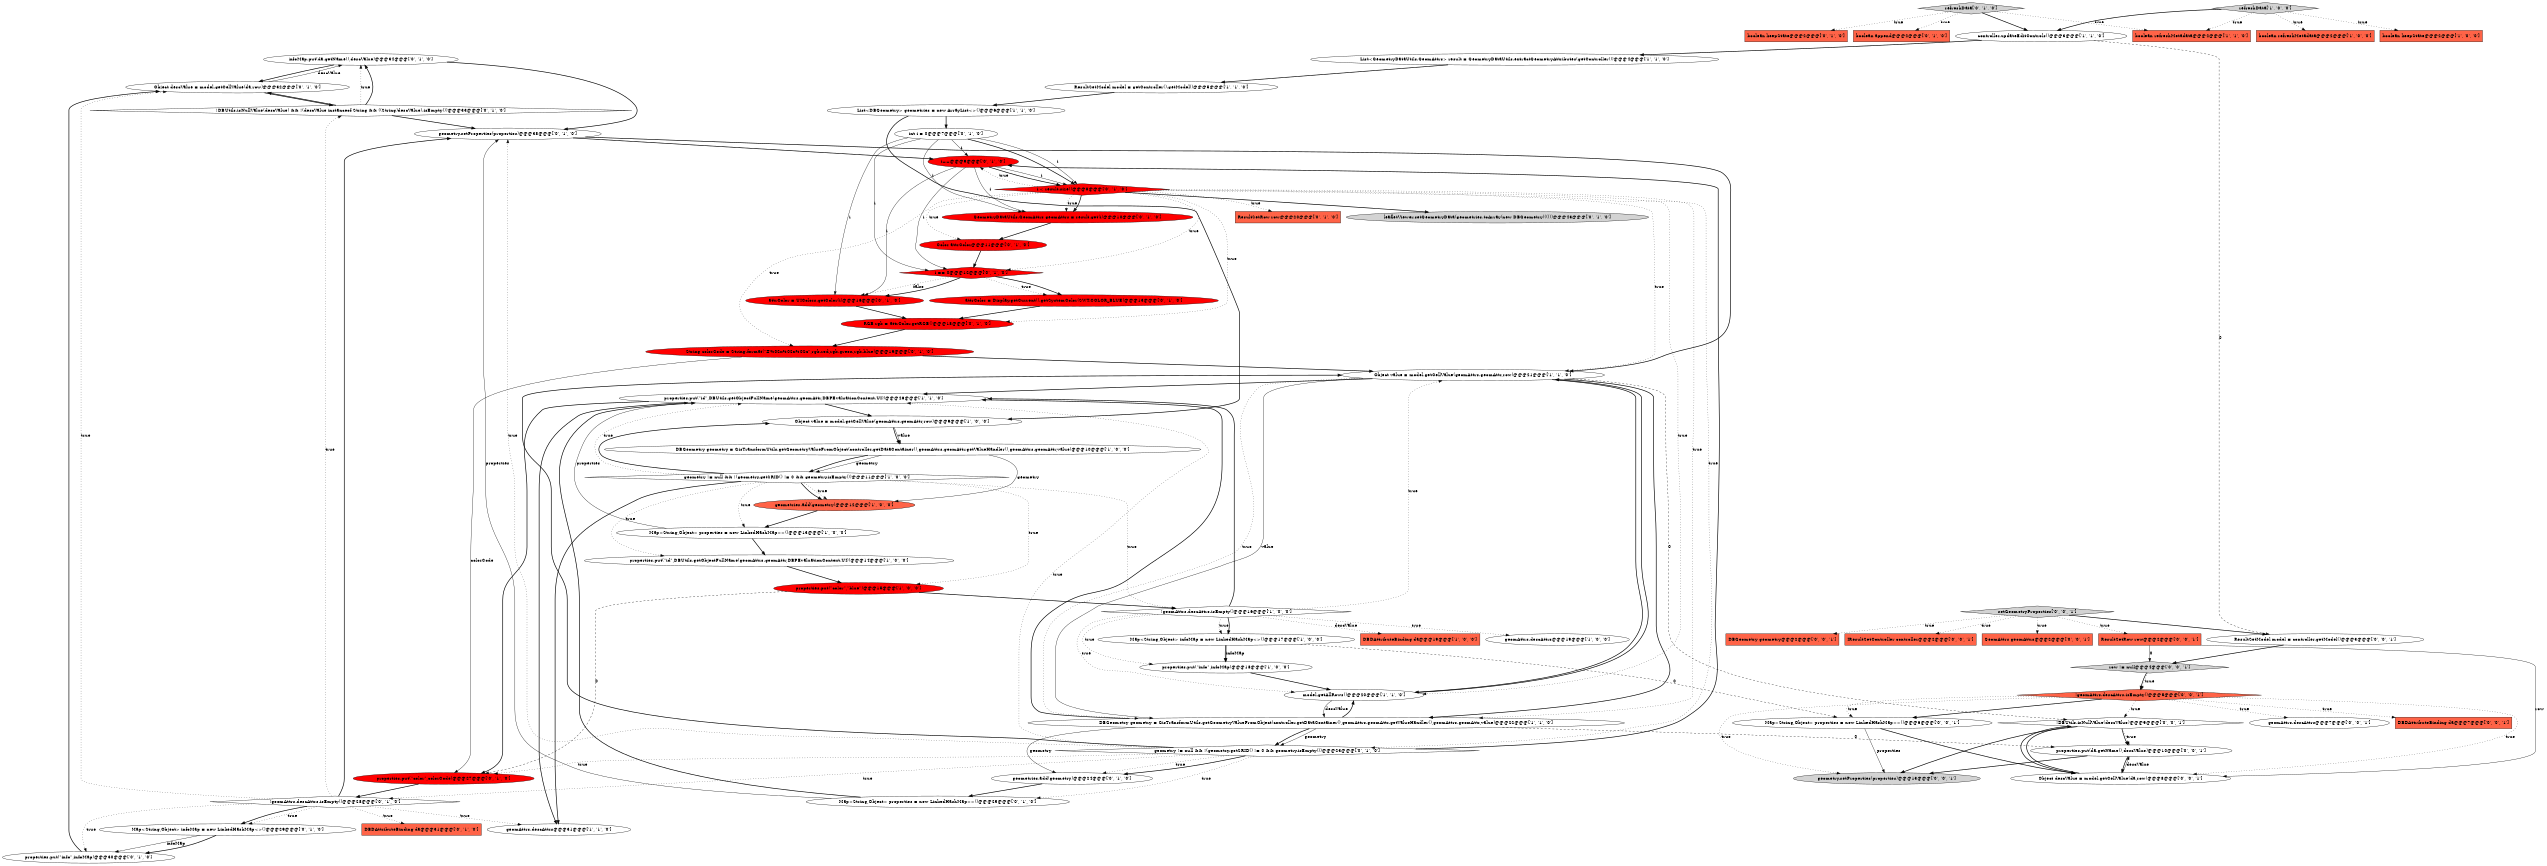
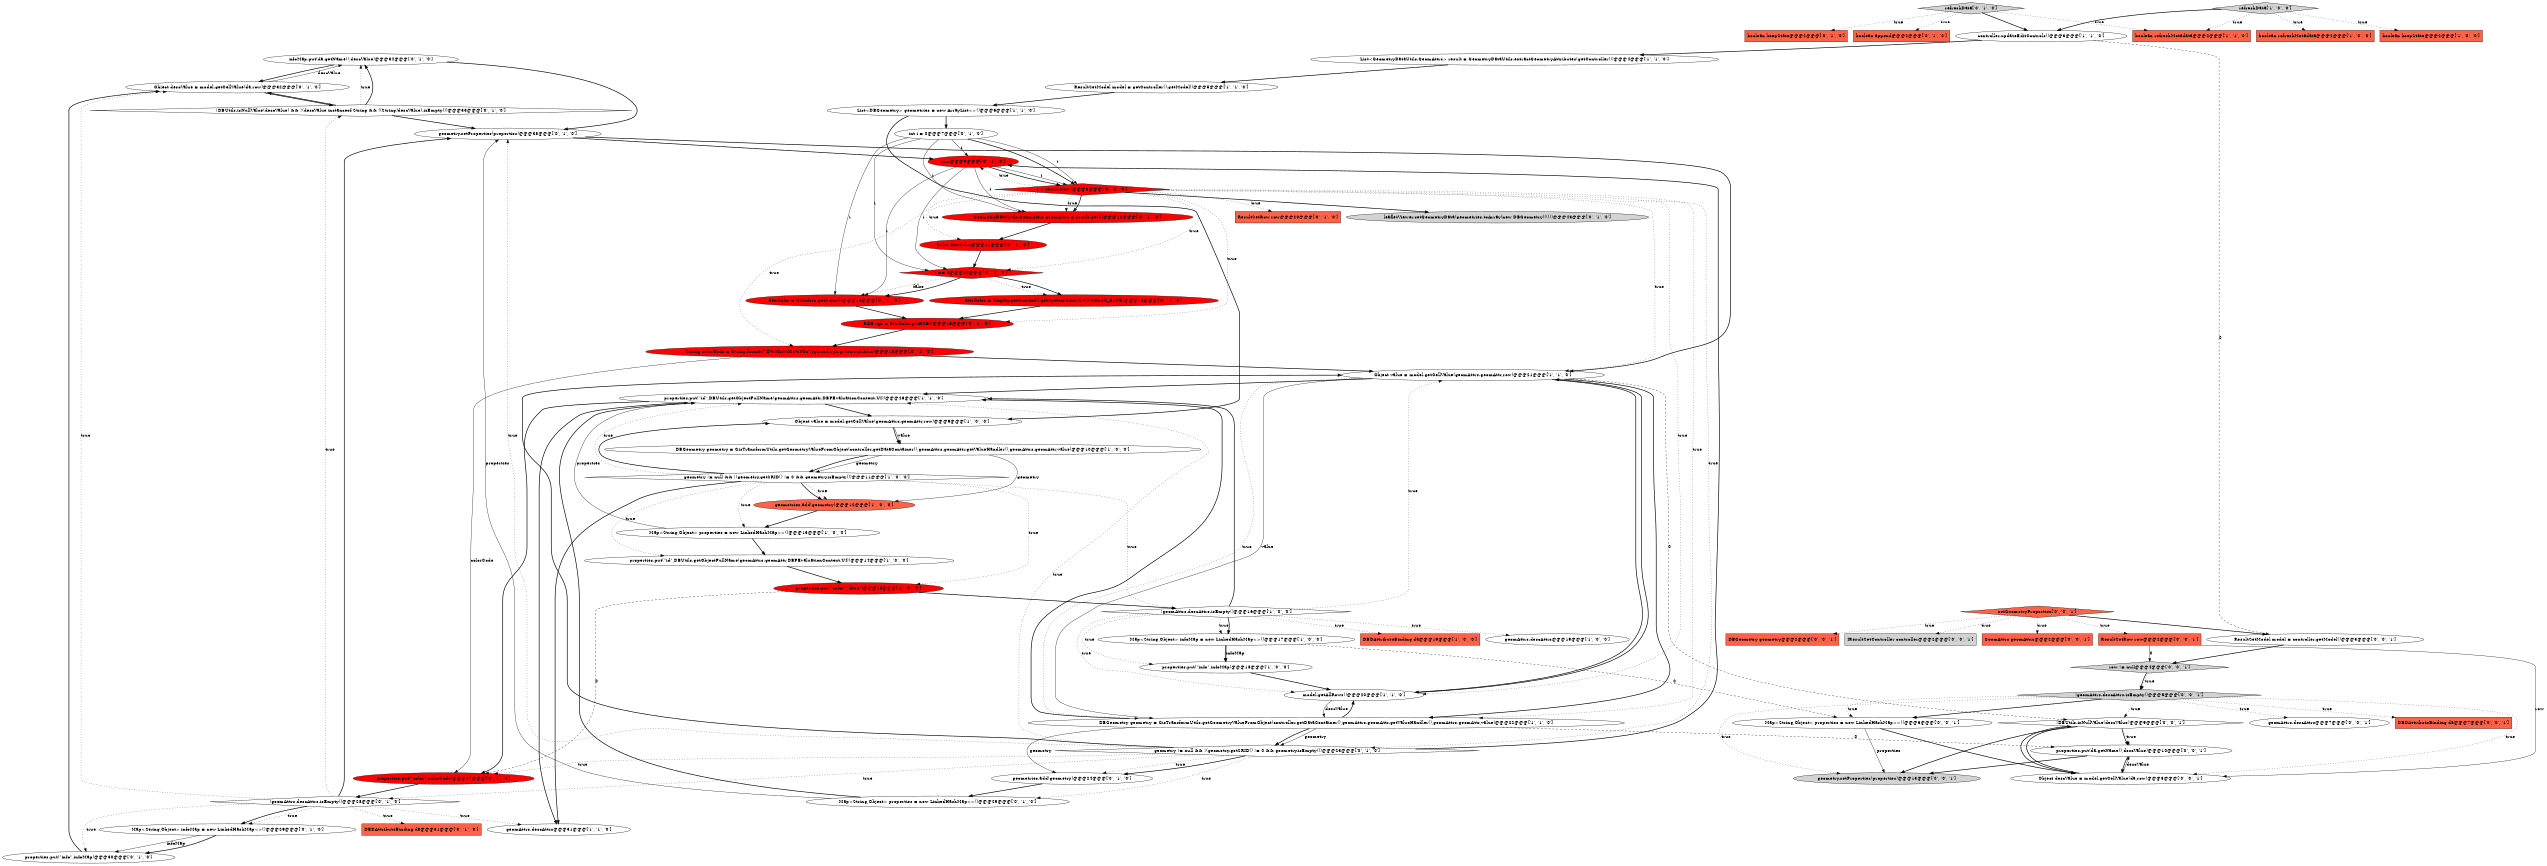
(2037, 612) -> (2037, 612)
(1346, 626) -> (1339, 626)
(1911, 640) -> (1911, 640)
(2139, 695) -> (2139, 695)
